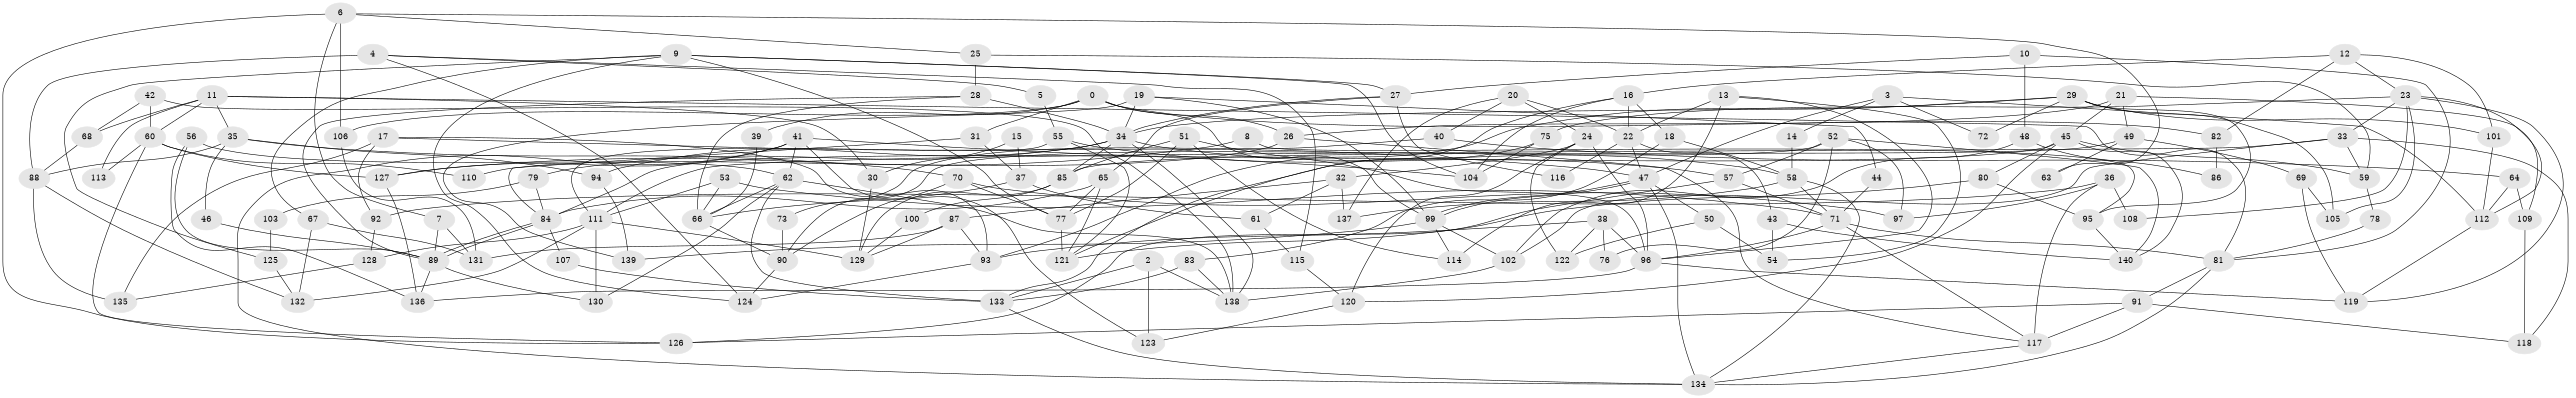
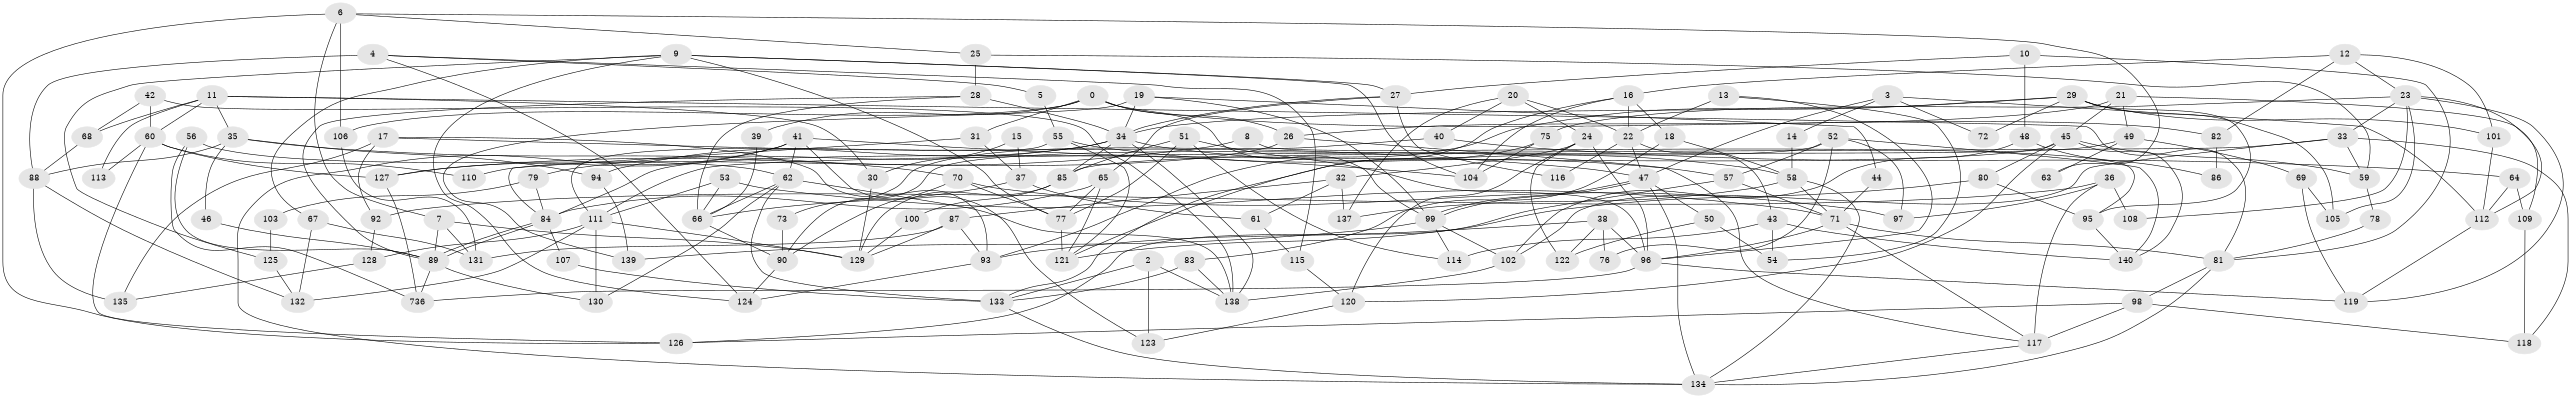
(1676, 180) -> (1598, 239)
none -> (648, 238)
(418, 302) -> (418, 302)
(2137, 302) -> (2137, 302)
